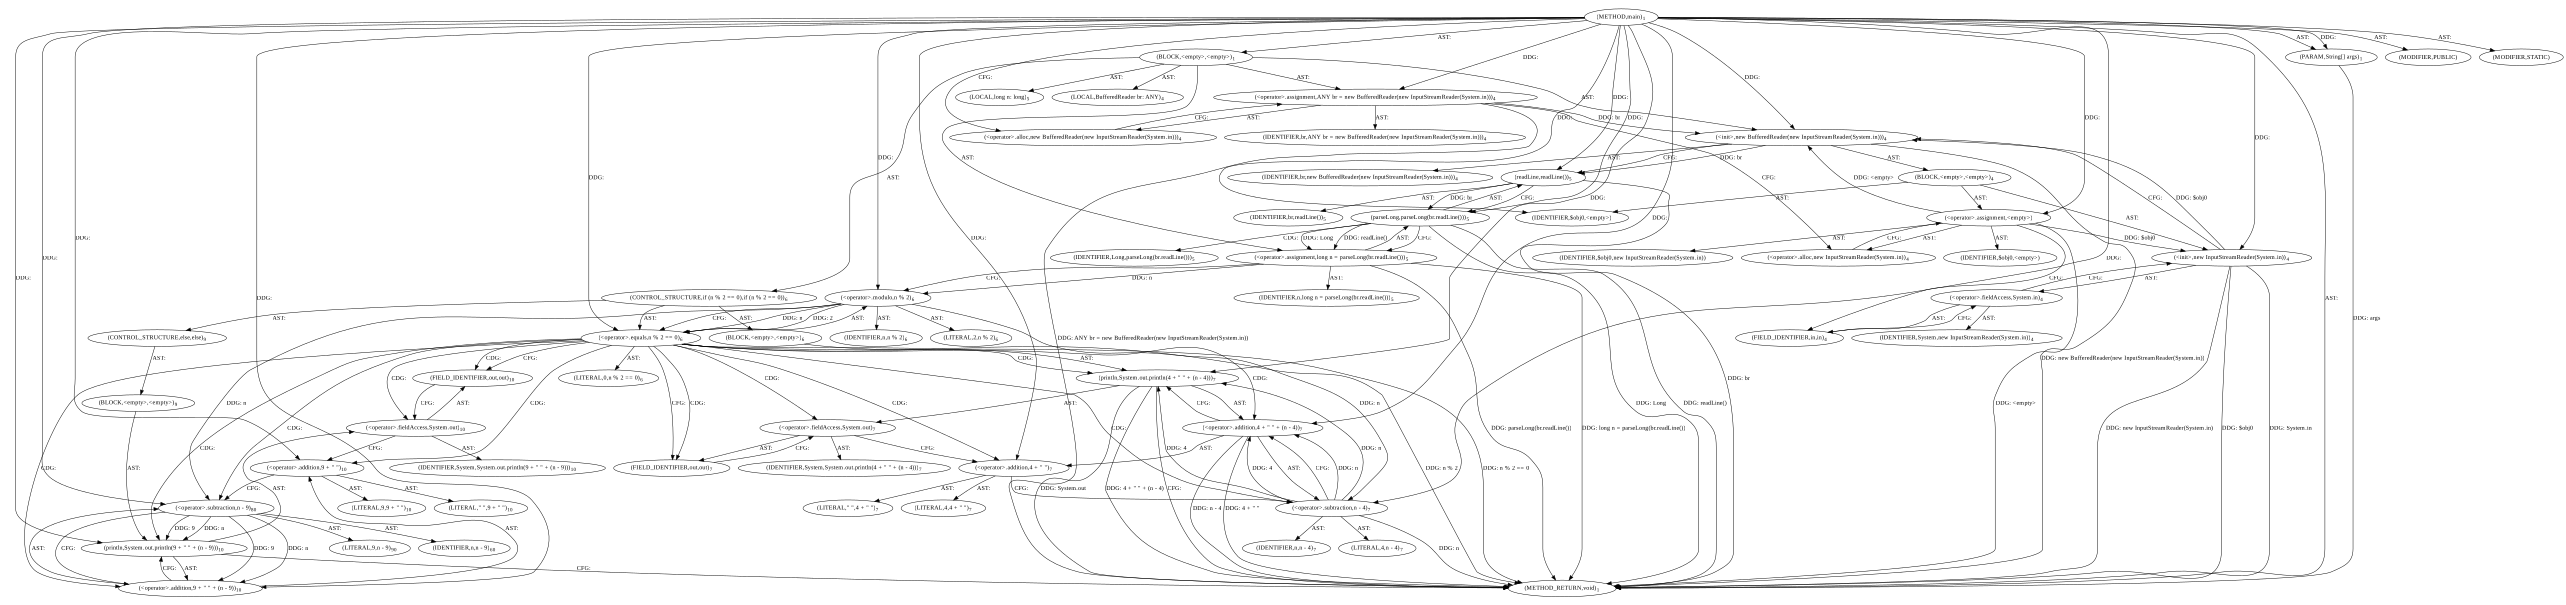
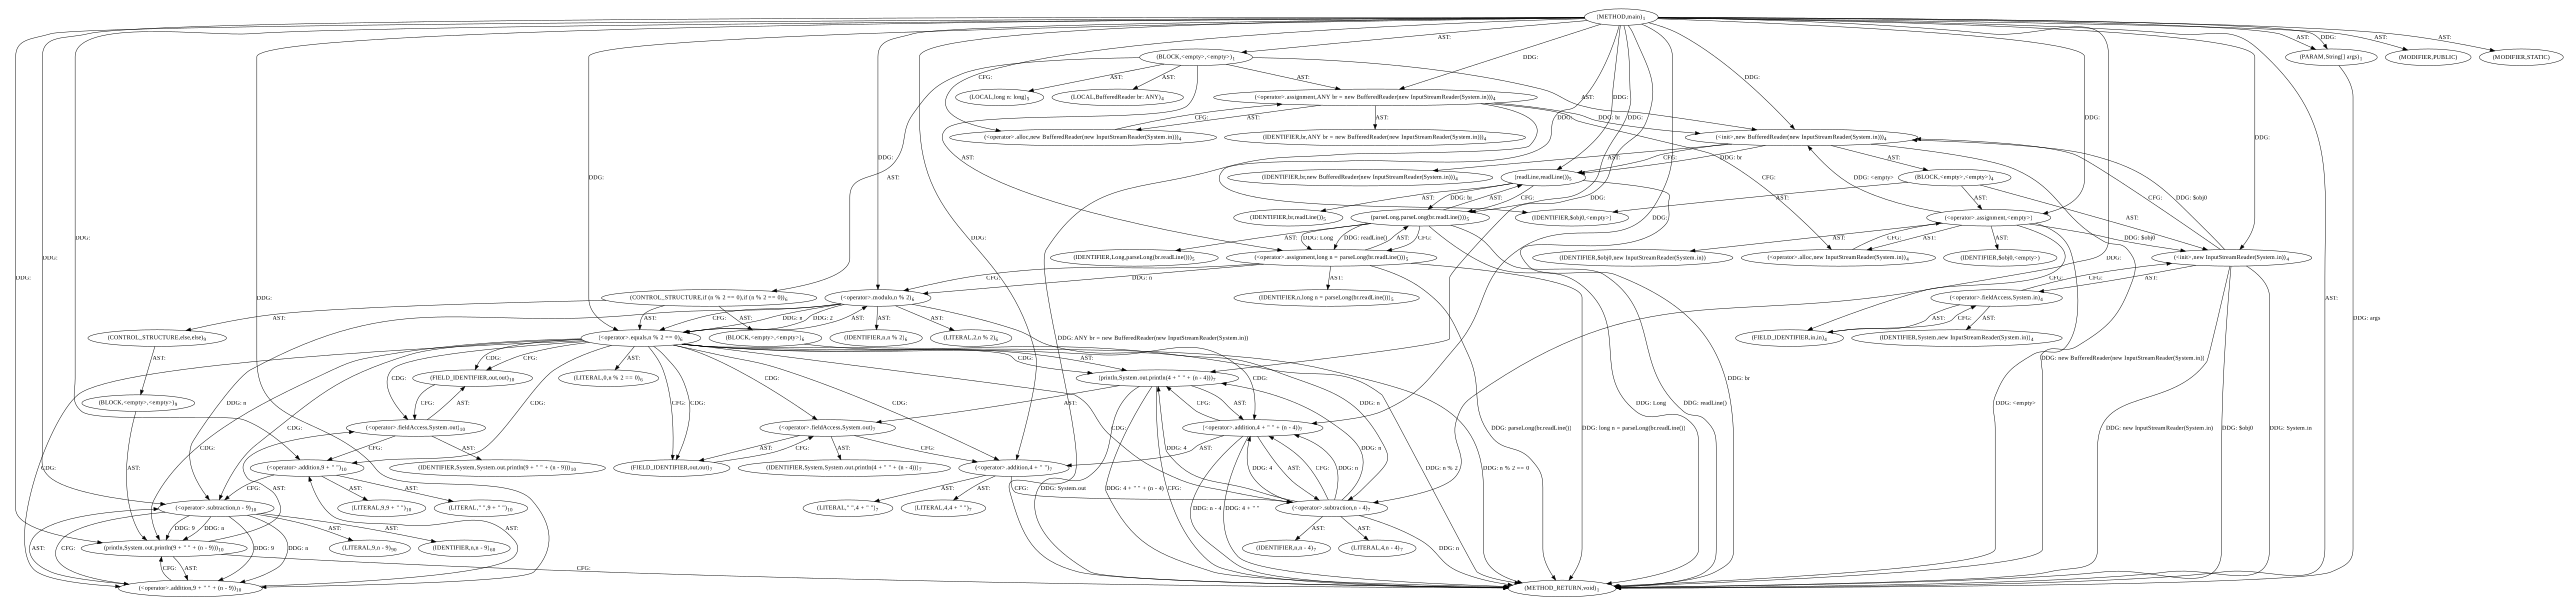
(1292, 238) -> (1292, 238)
(254, 508) -> (254, 508)
